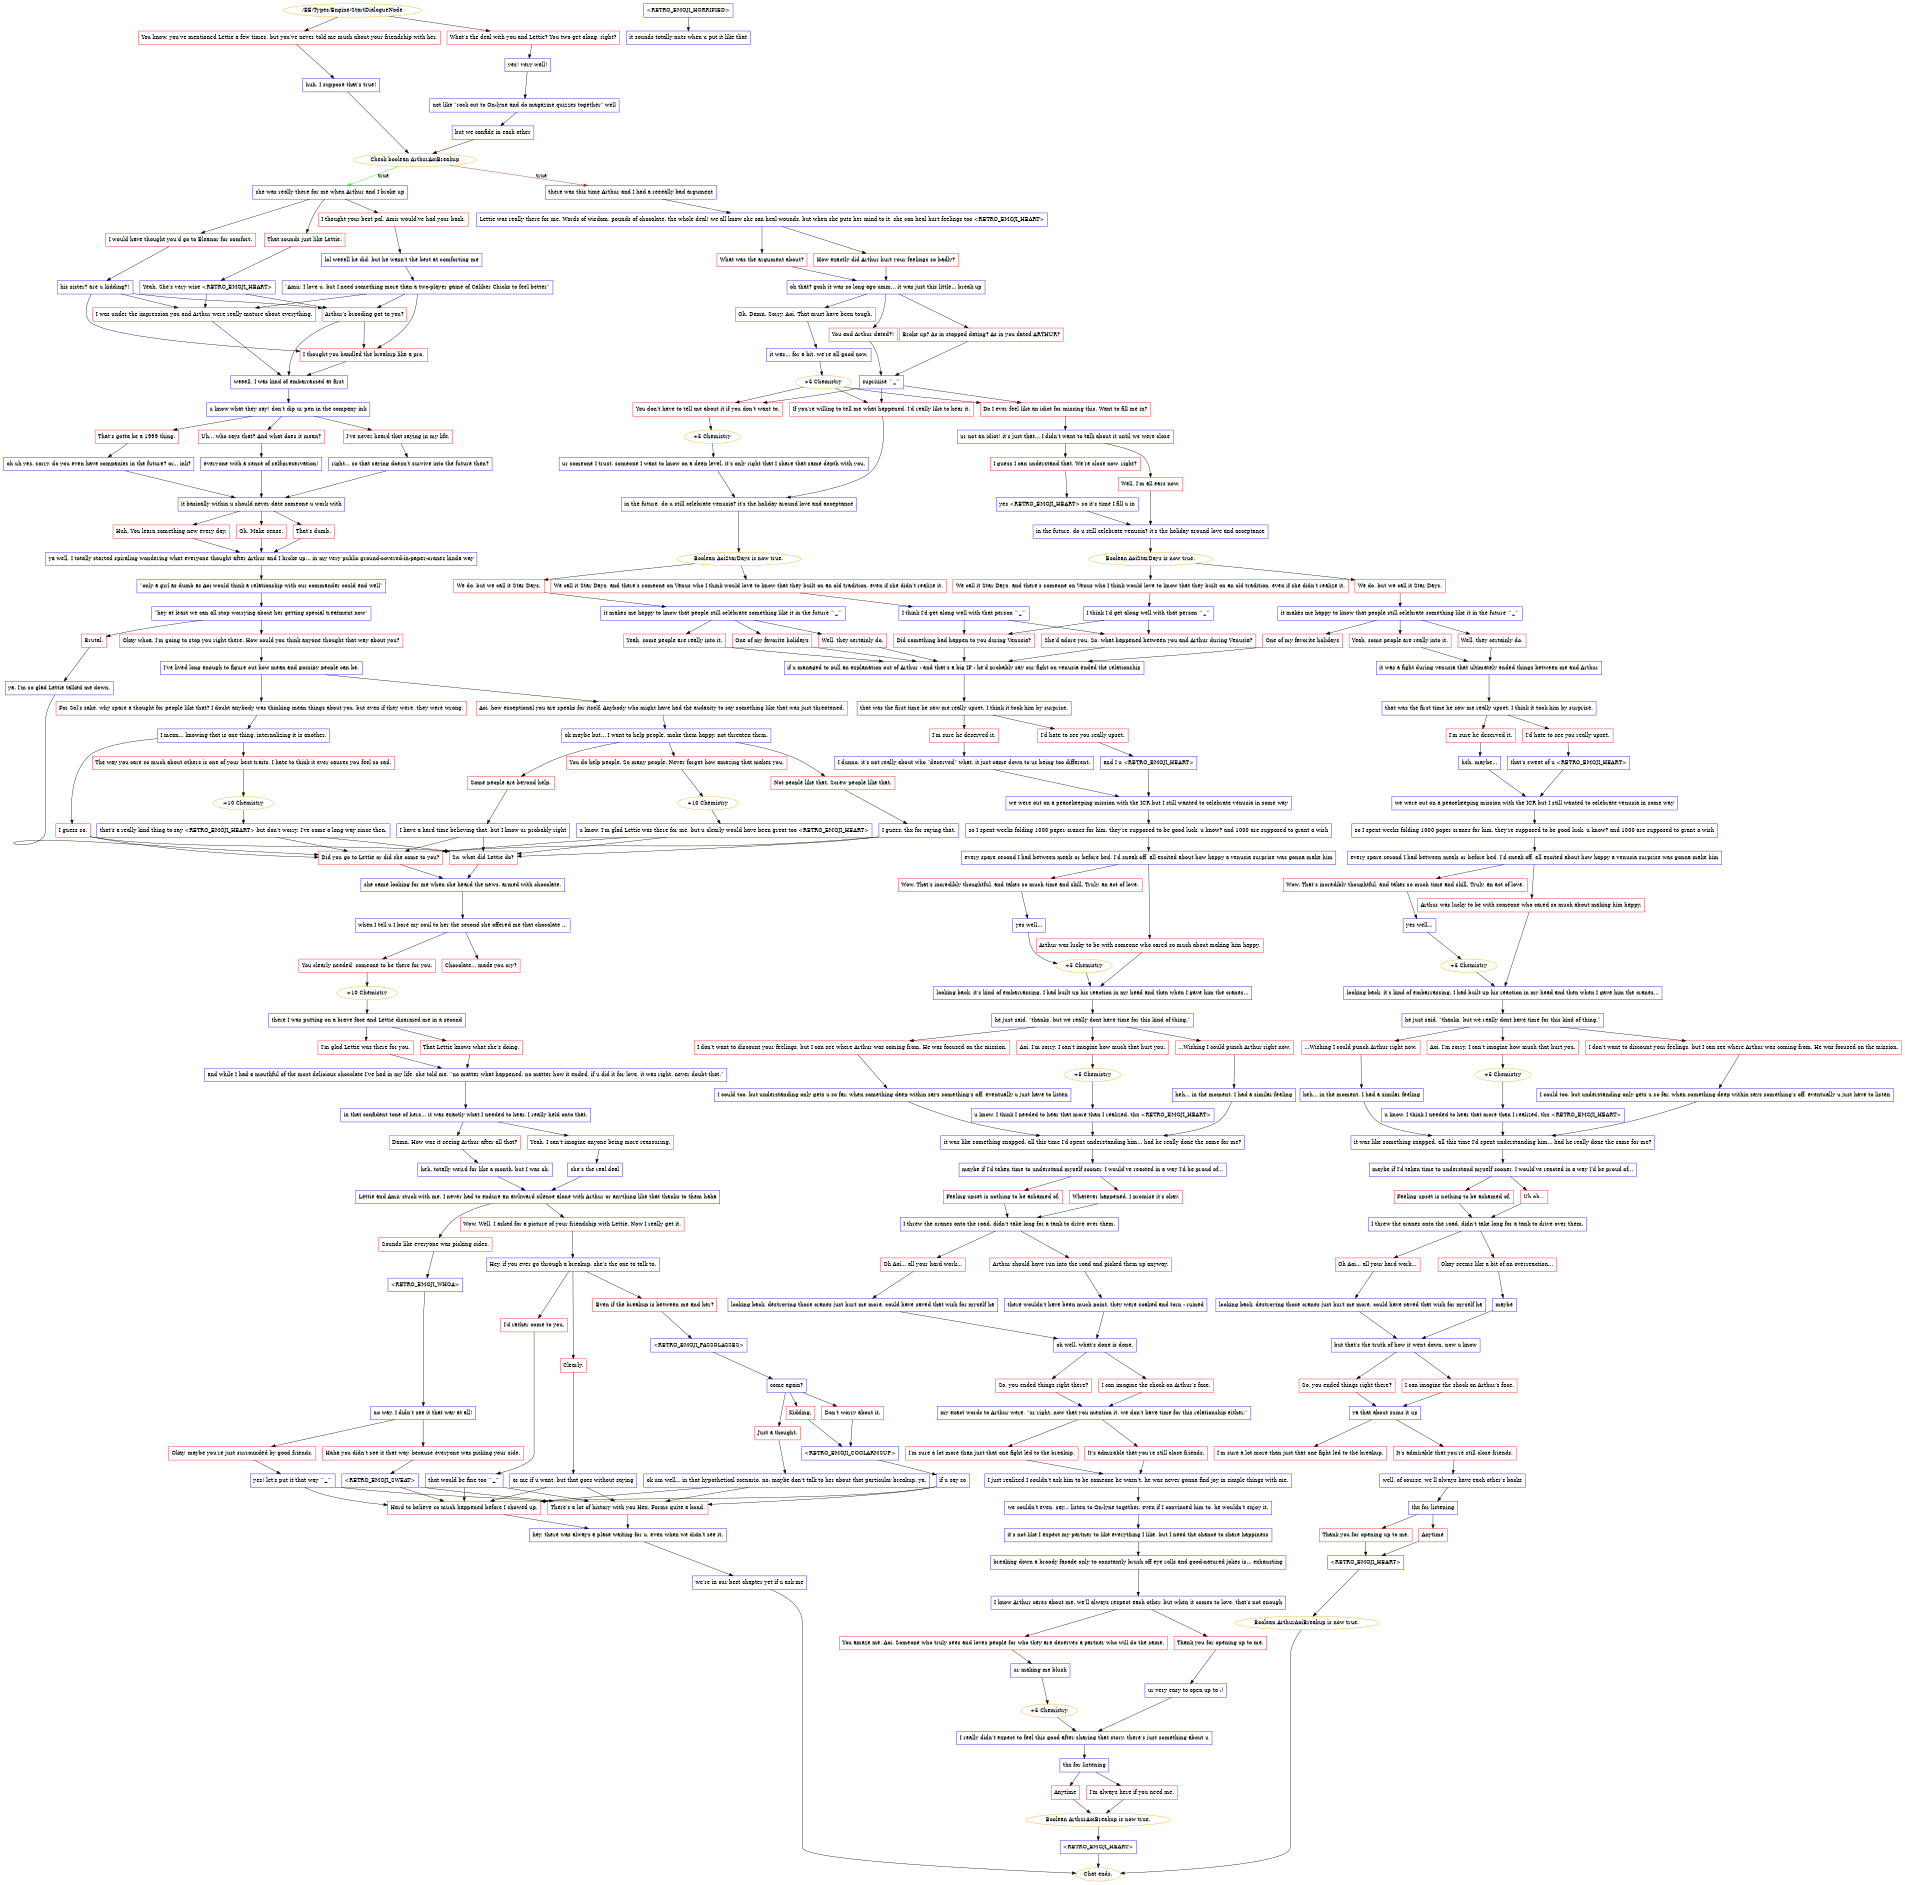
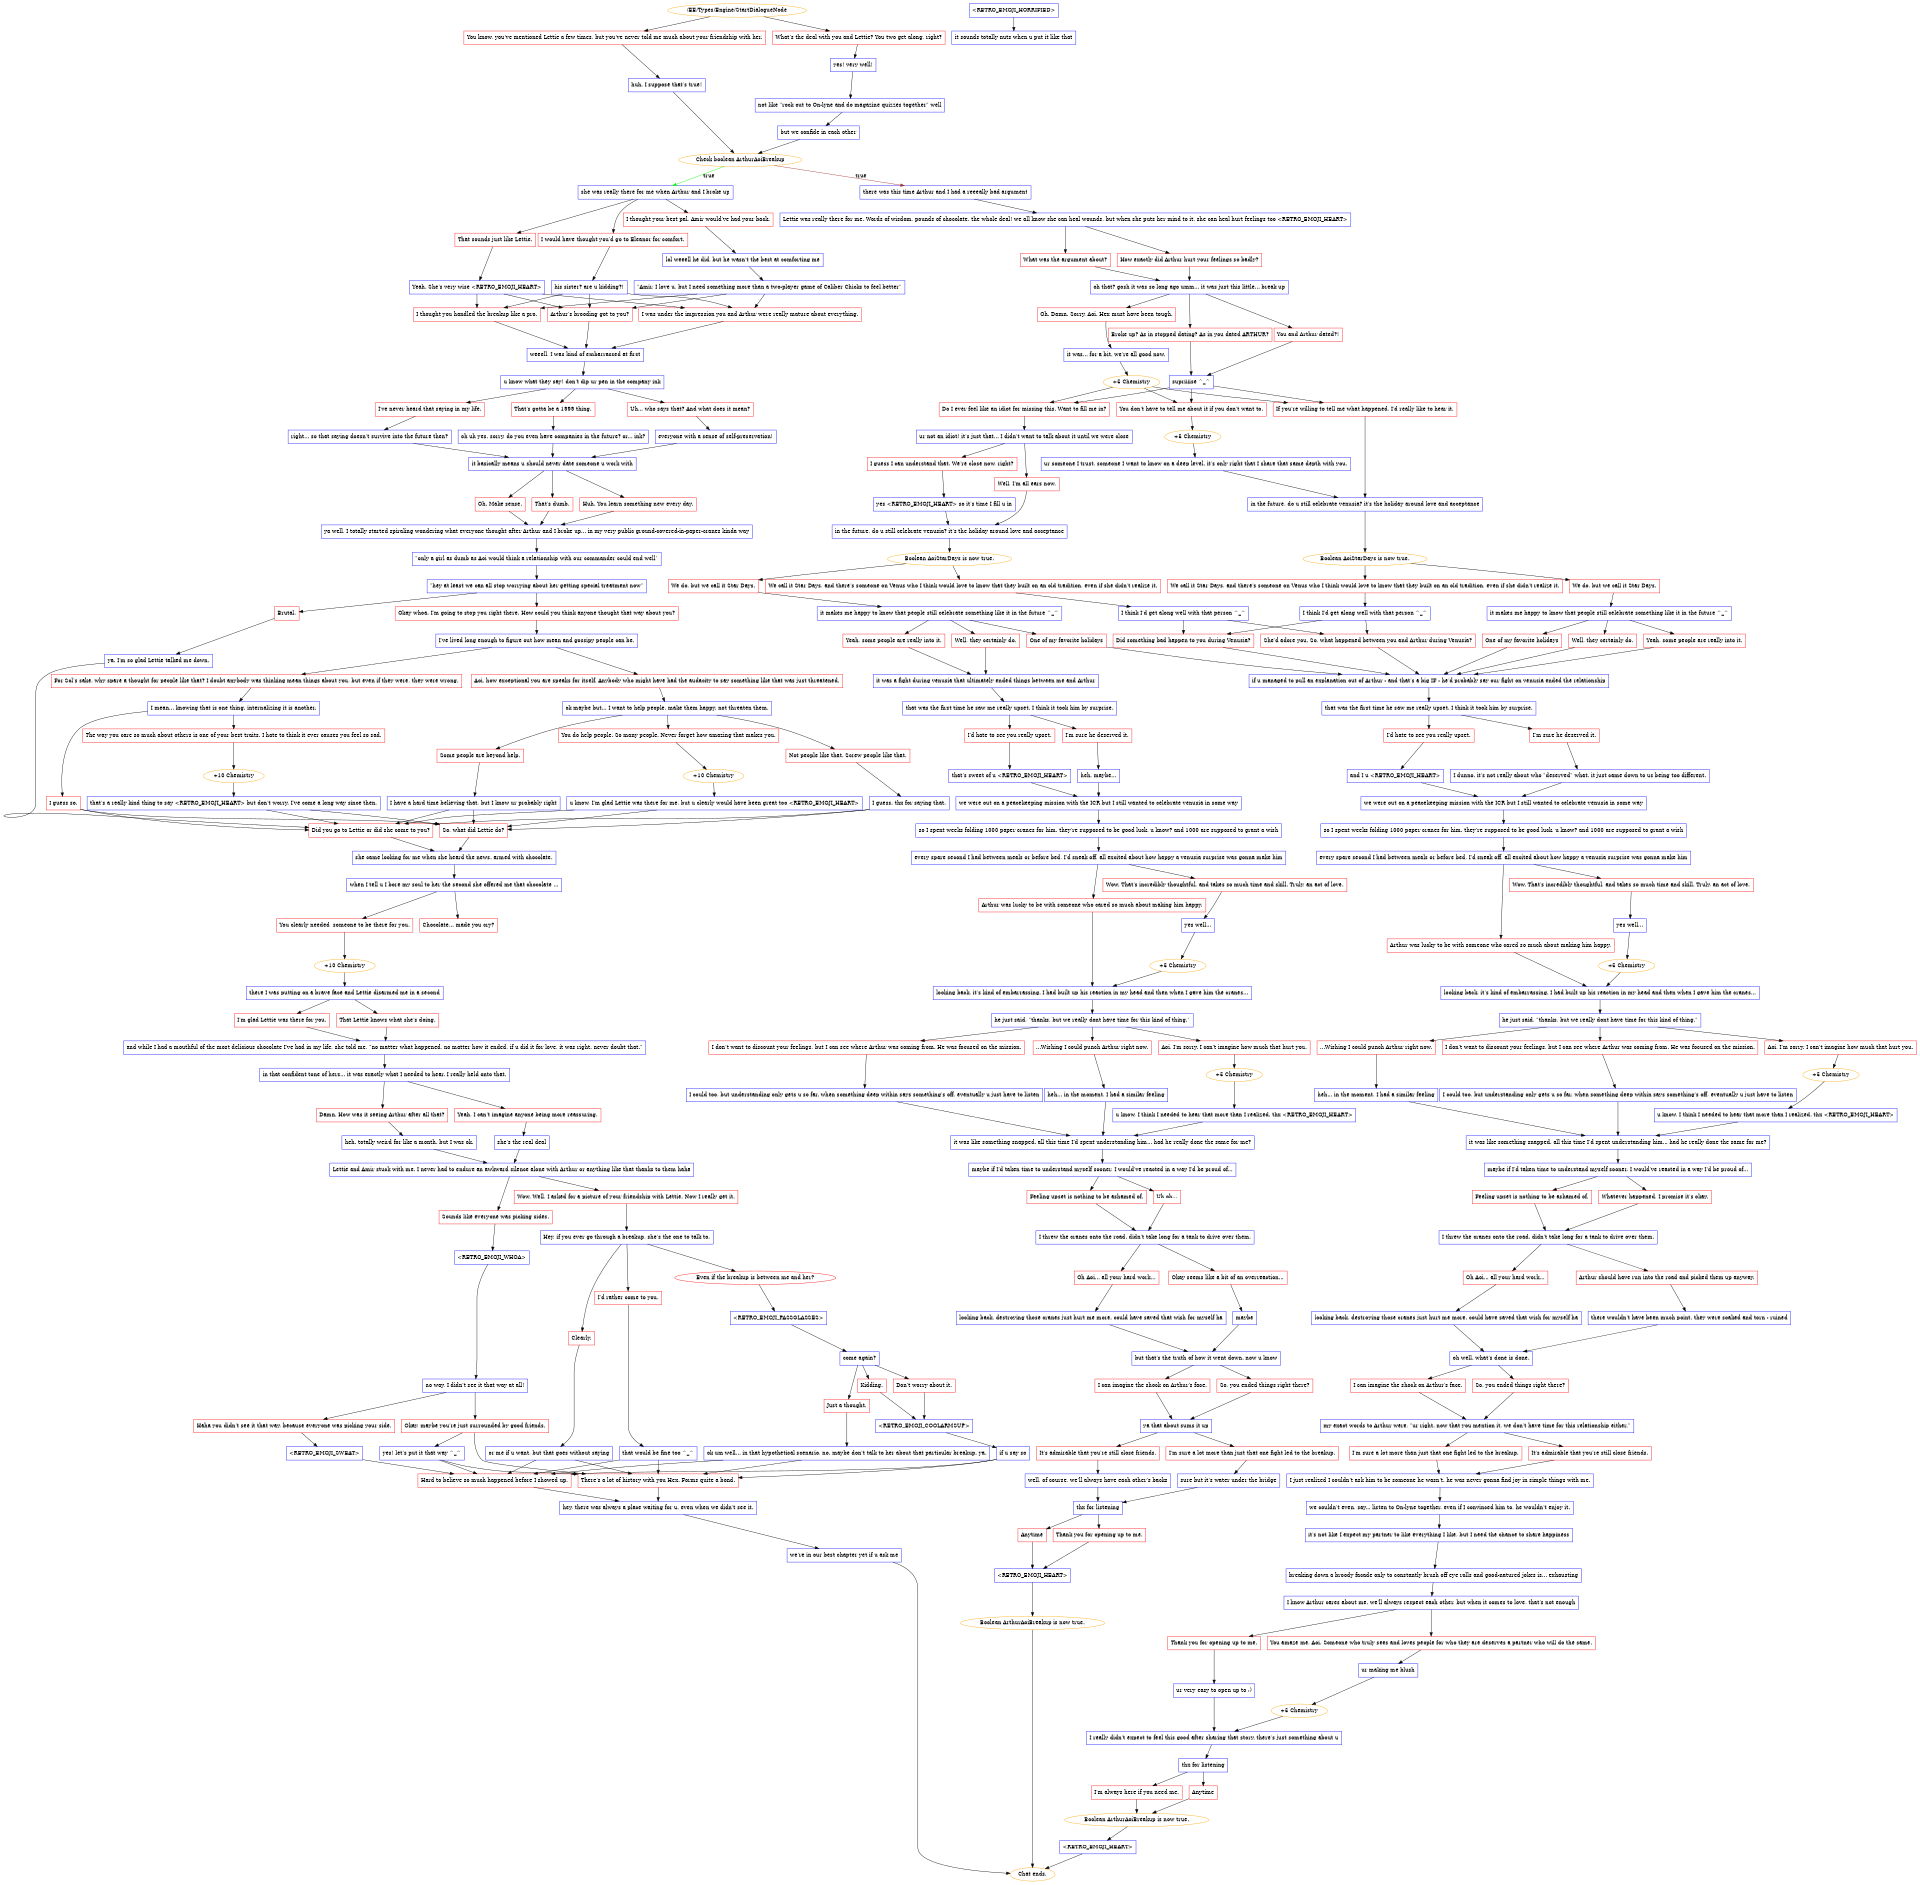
(805, 315) -> (1106, 315)
(364, 333) -> (477, 299)
(261, 504) -> (552, 464)
(655, 1305) -> (755, 1278)
none -> (1229, 1481)
(484, 1494) -> (517, 1467)
